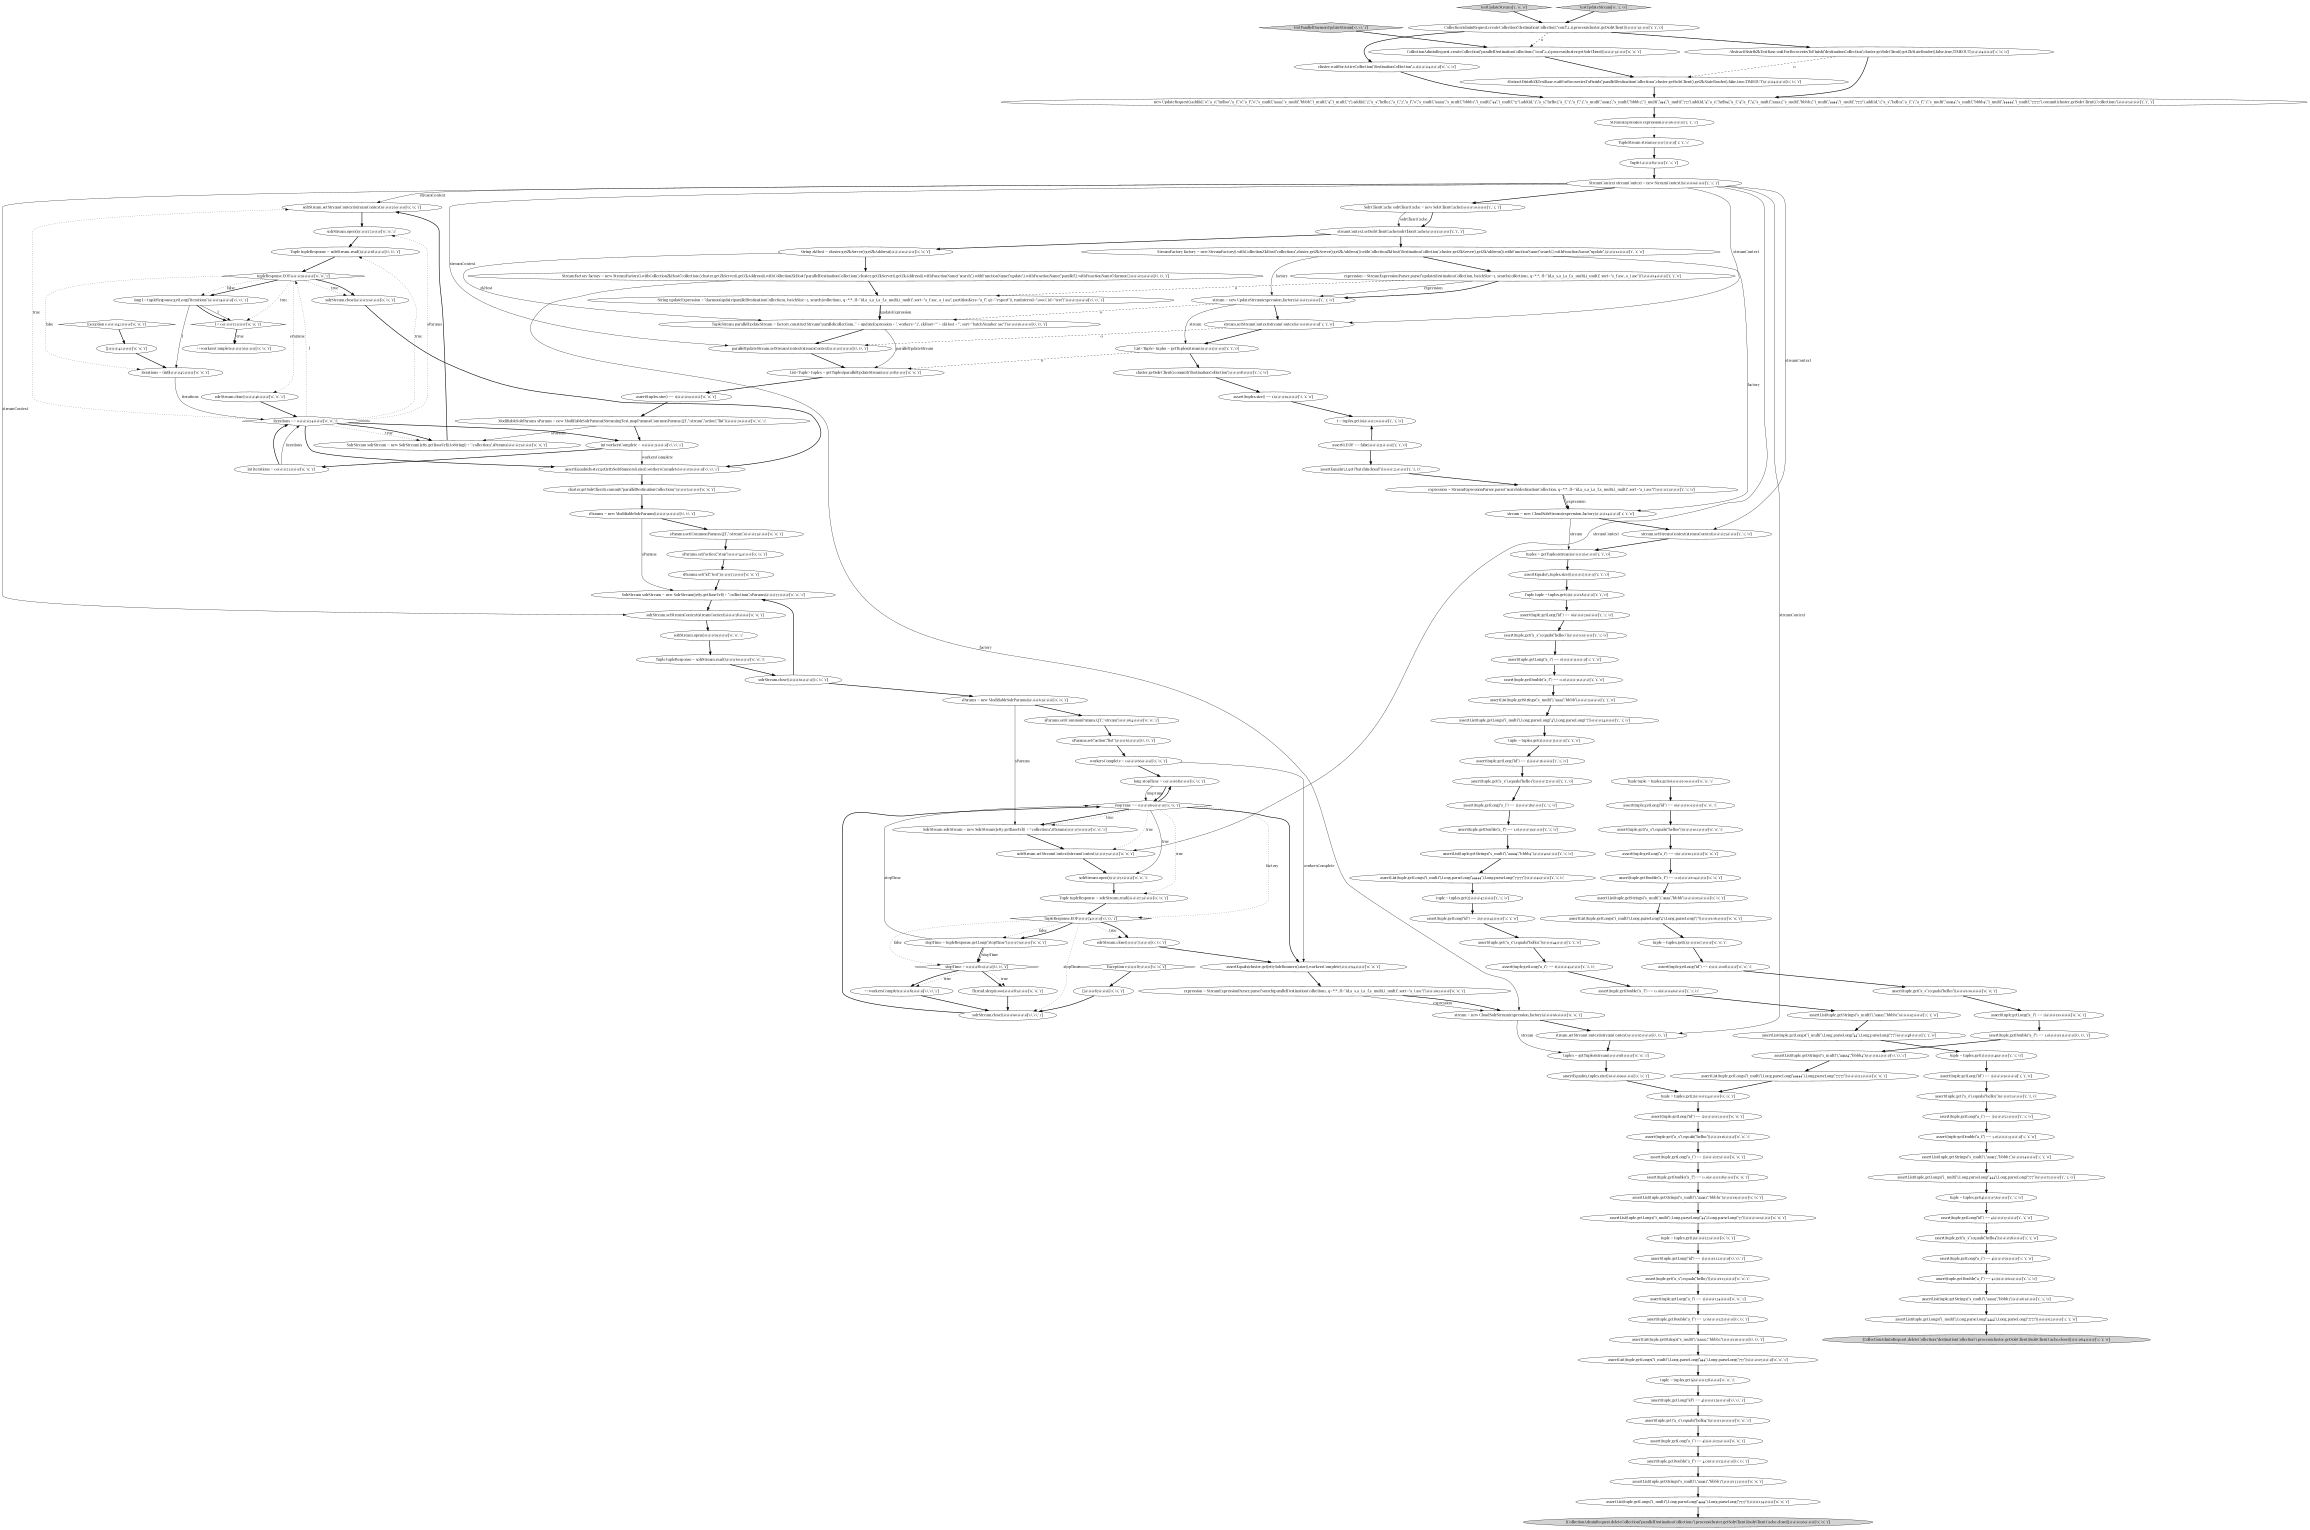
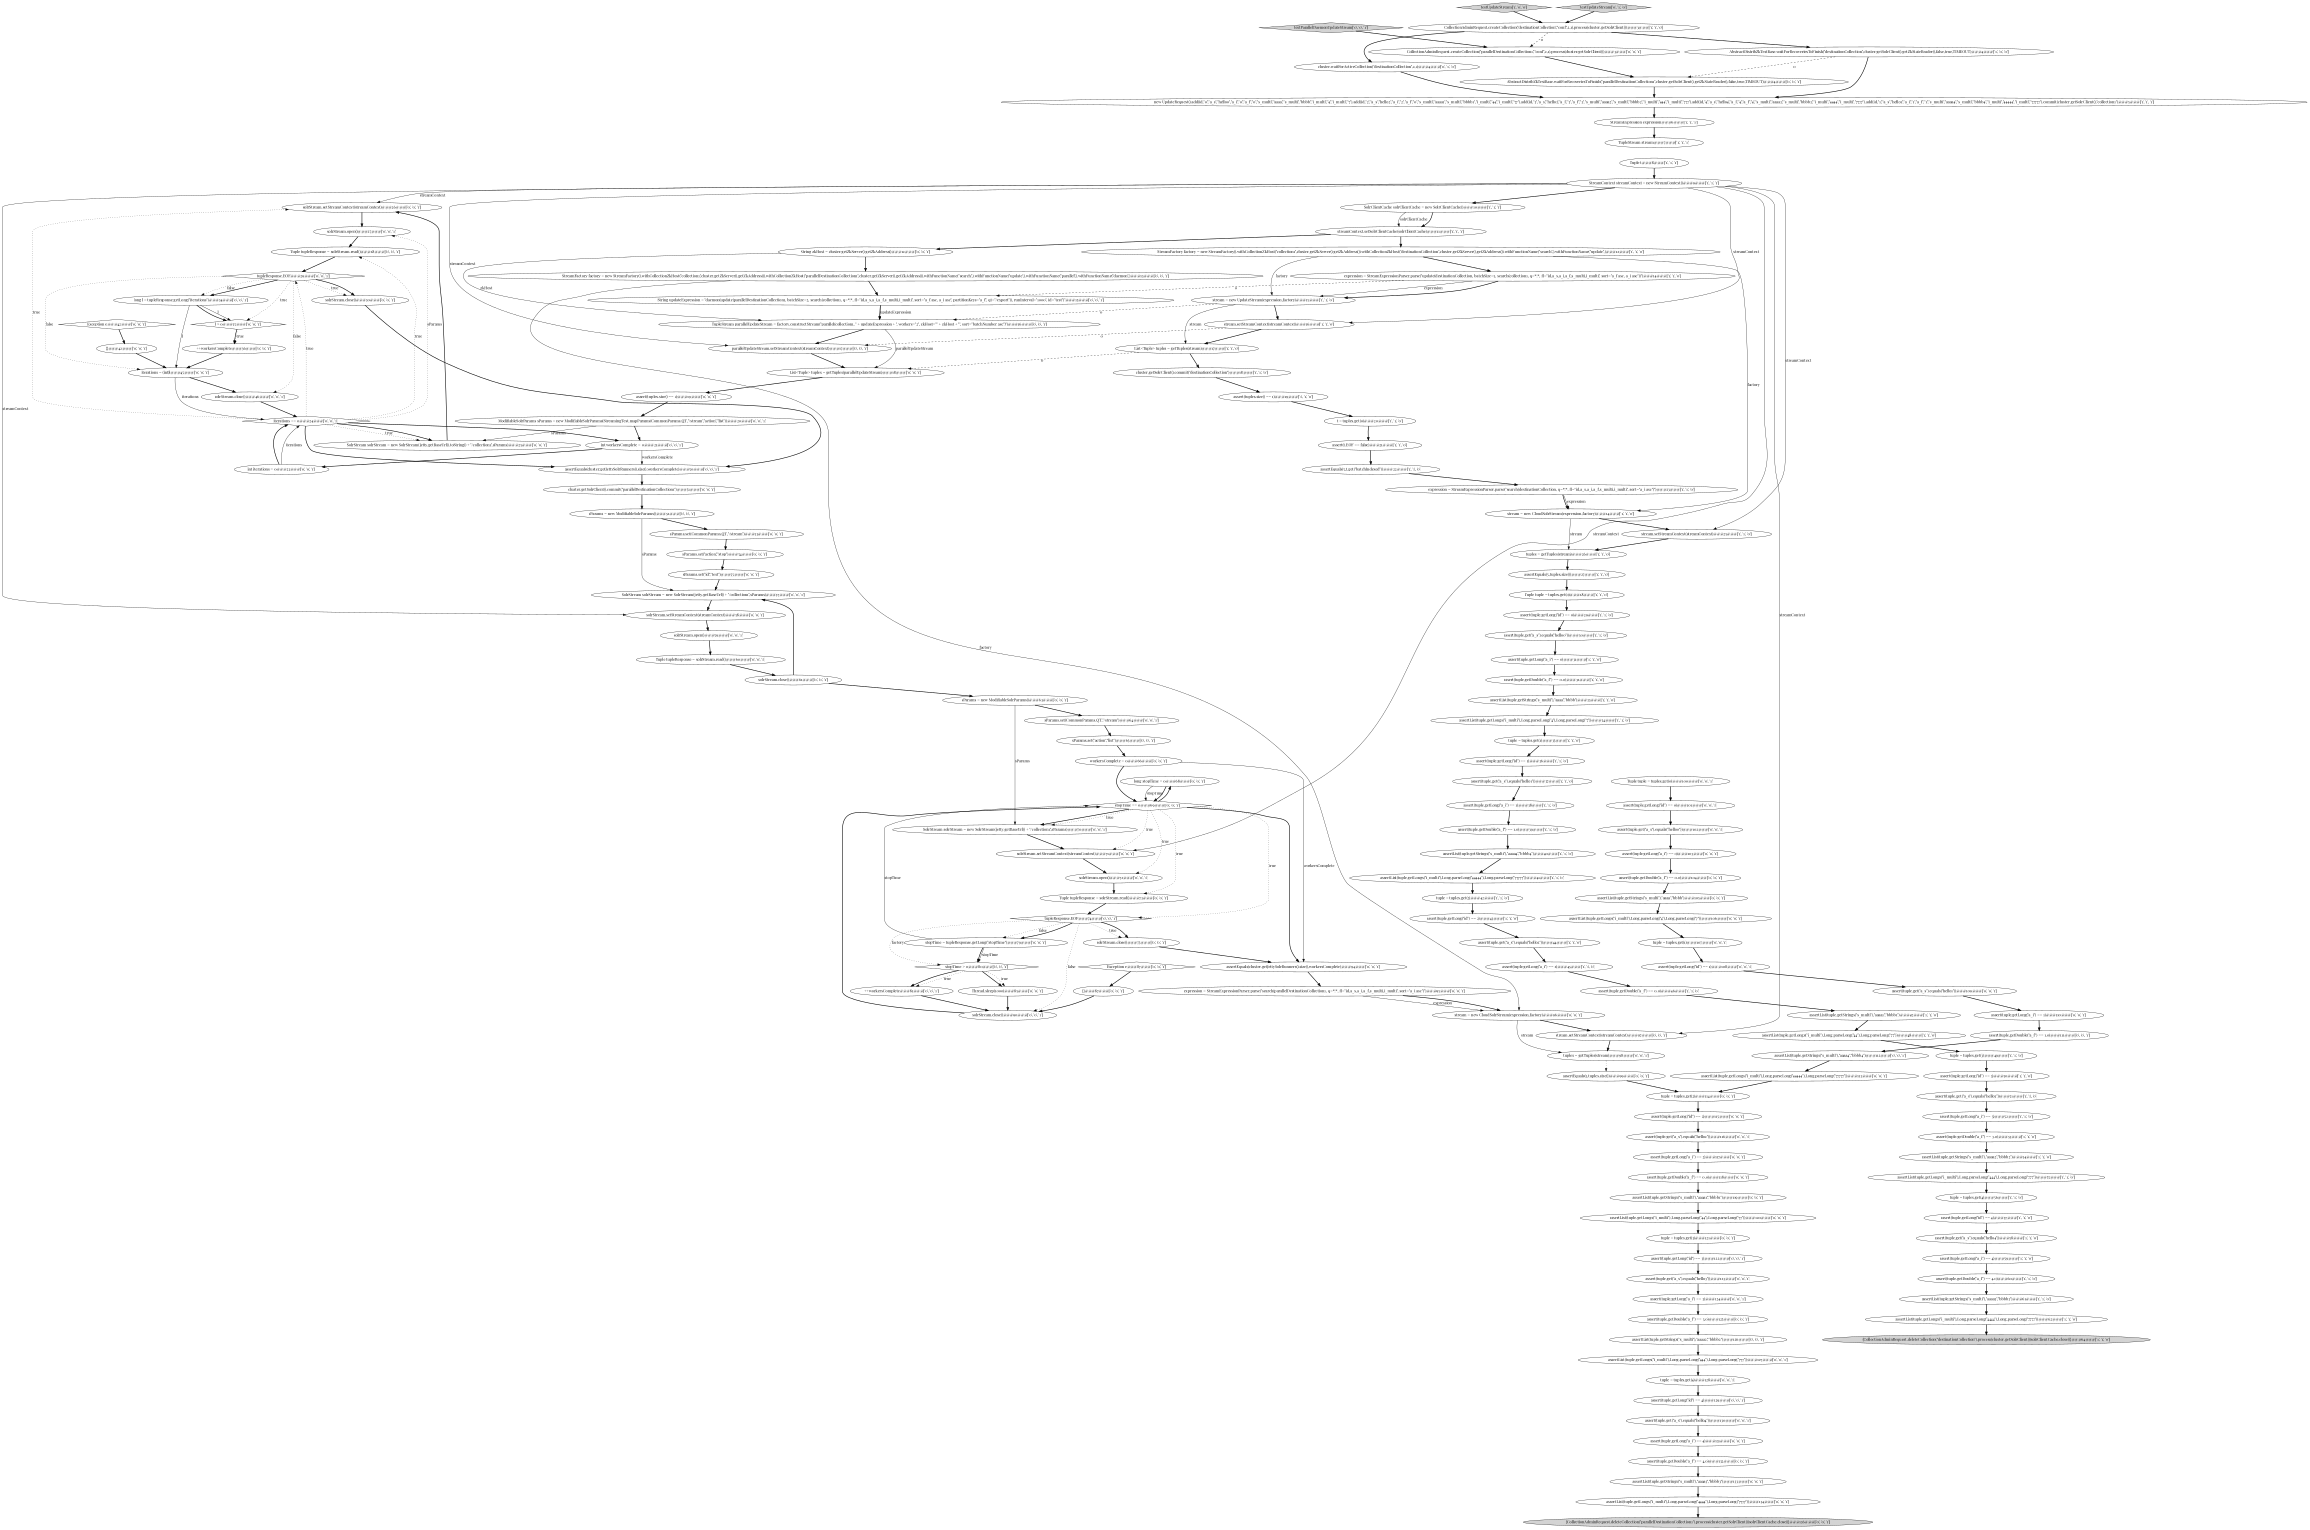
(1654, 131) -> (1654, 131)
(1654, 152) -> none
(297, 337) -> (297, 337)
(310, 349) -> (310, 349)
none -> (206, 360)
none -> (211, 384)
(1372, 435) -> (1368, 432)
(1148, 771) -> (1118, 786)
(1161, 844) -> (1161, 844)
(1272, 866) -> (1272, 866)
(898, 943) -> (898, 943)
(1072, 967) -> (1072, 967)
(1606, 1065) -> (1606, 1065)
